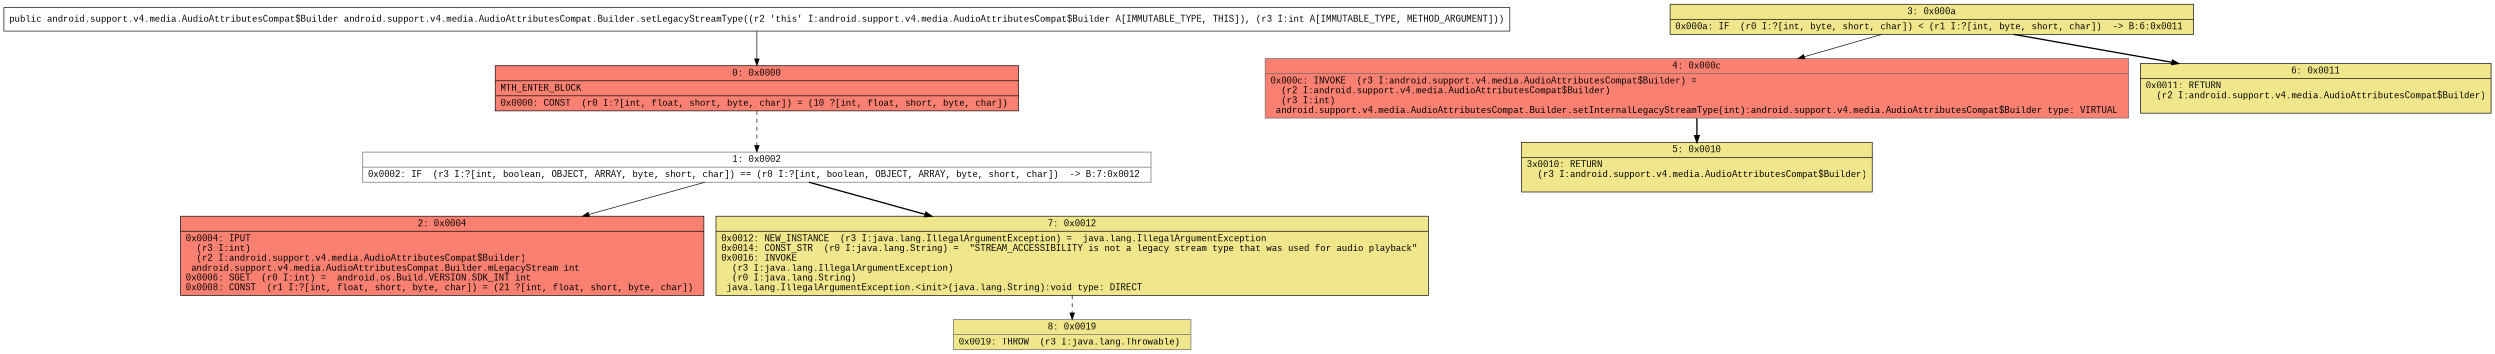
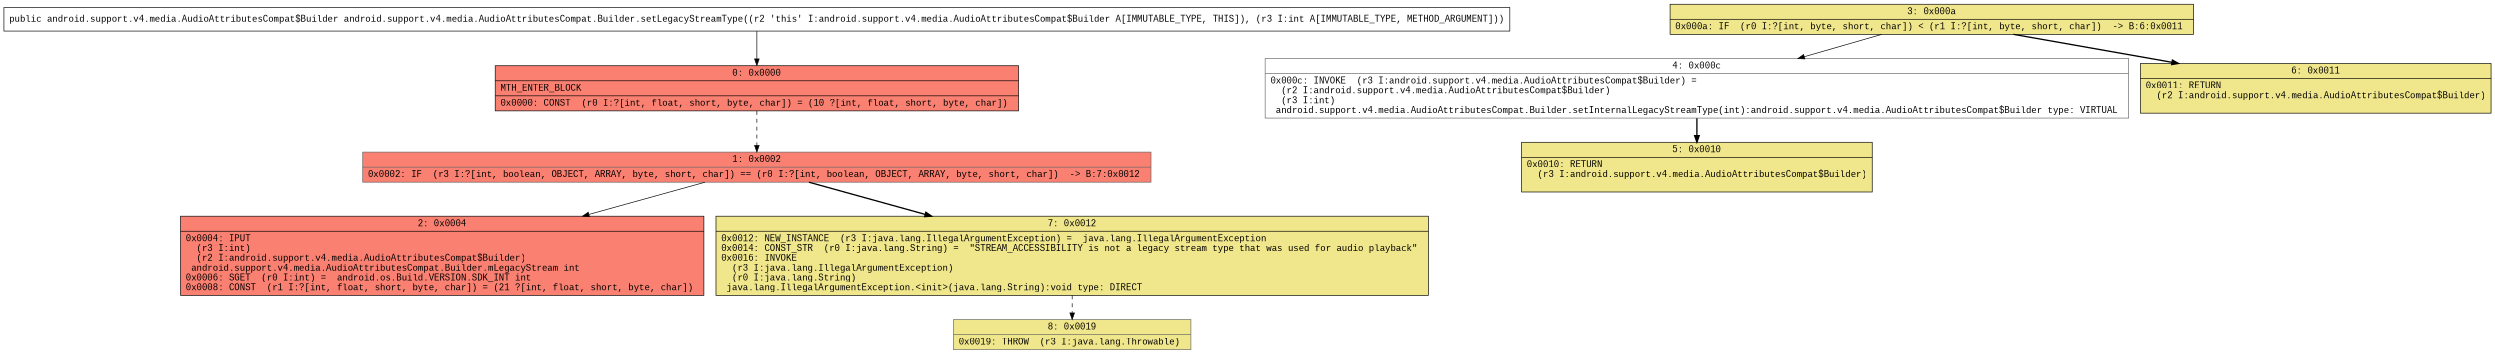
(1697, 88) -> (1697, 88)
(1570, 165) -> (1570, 165)
(757, 167) -> (757, 167)
